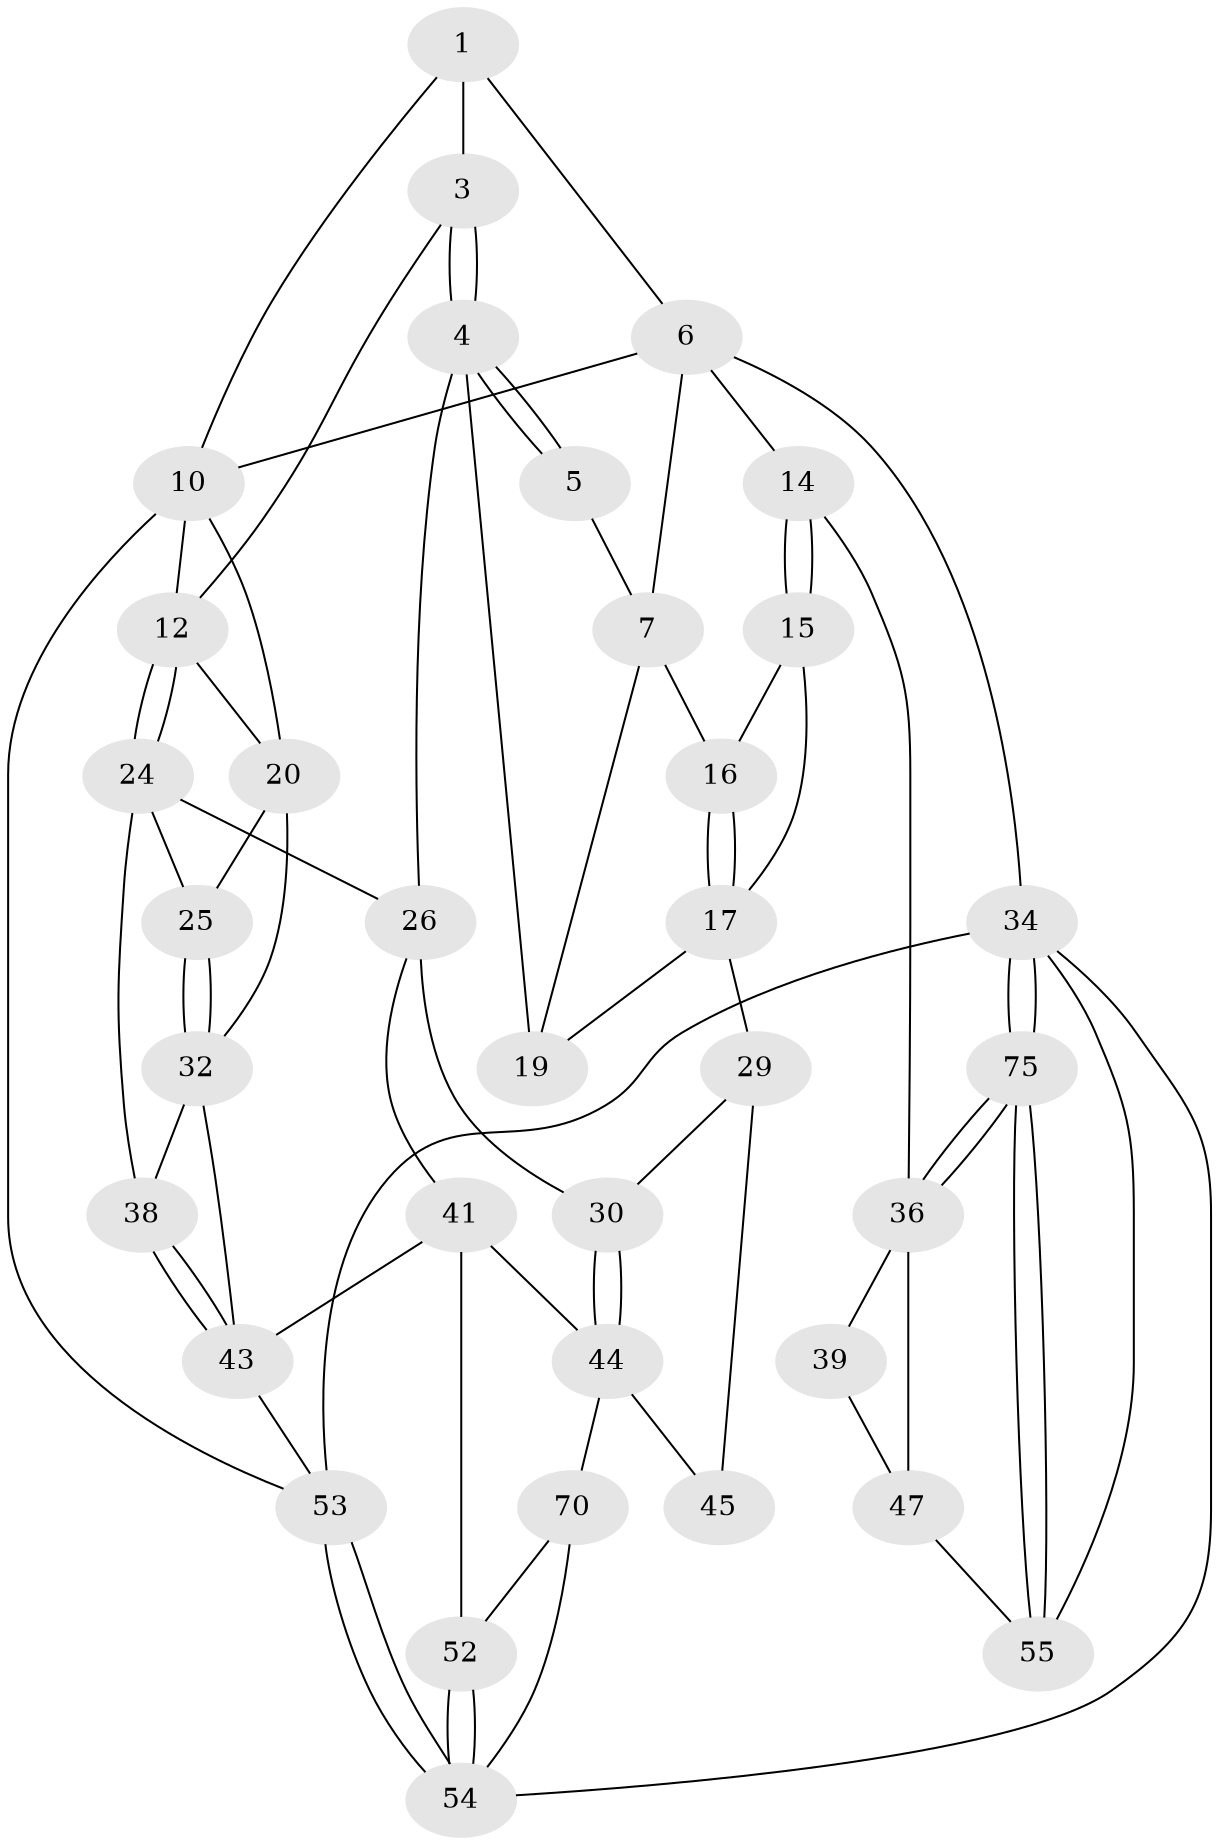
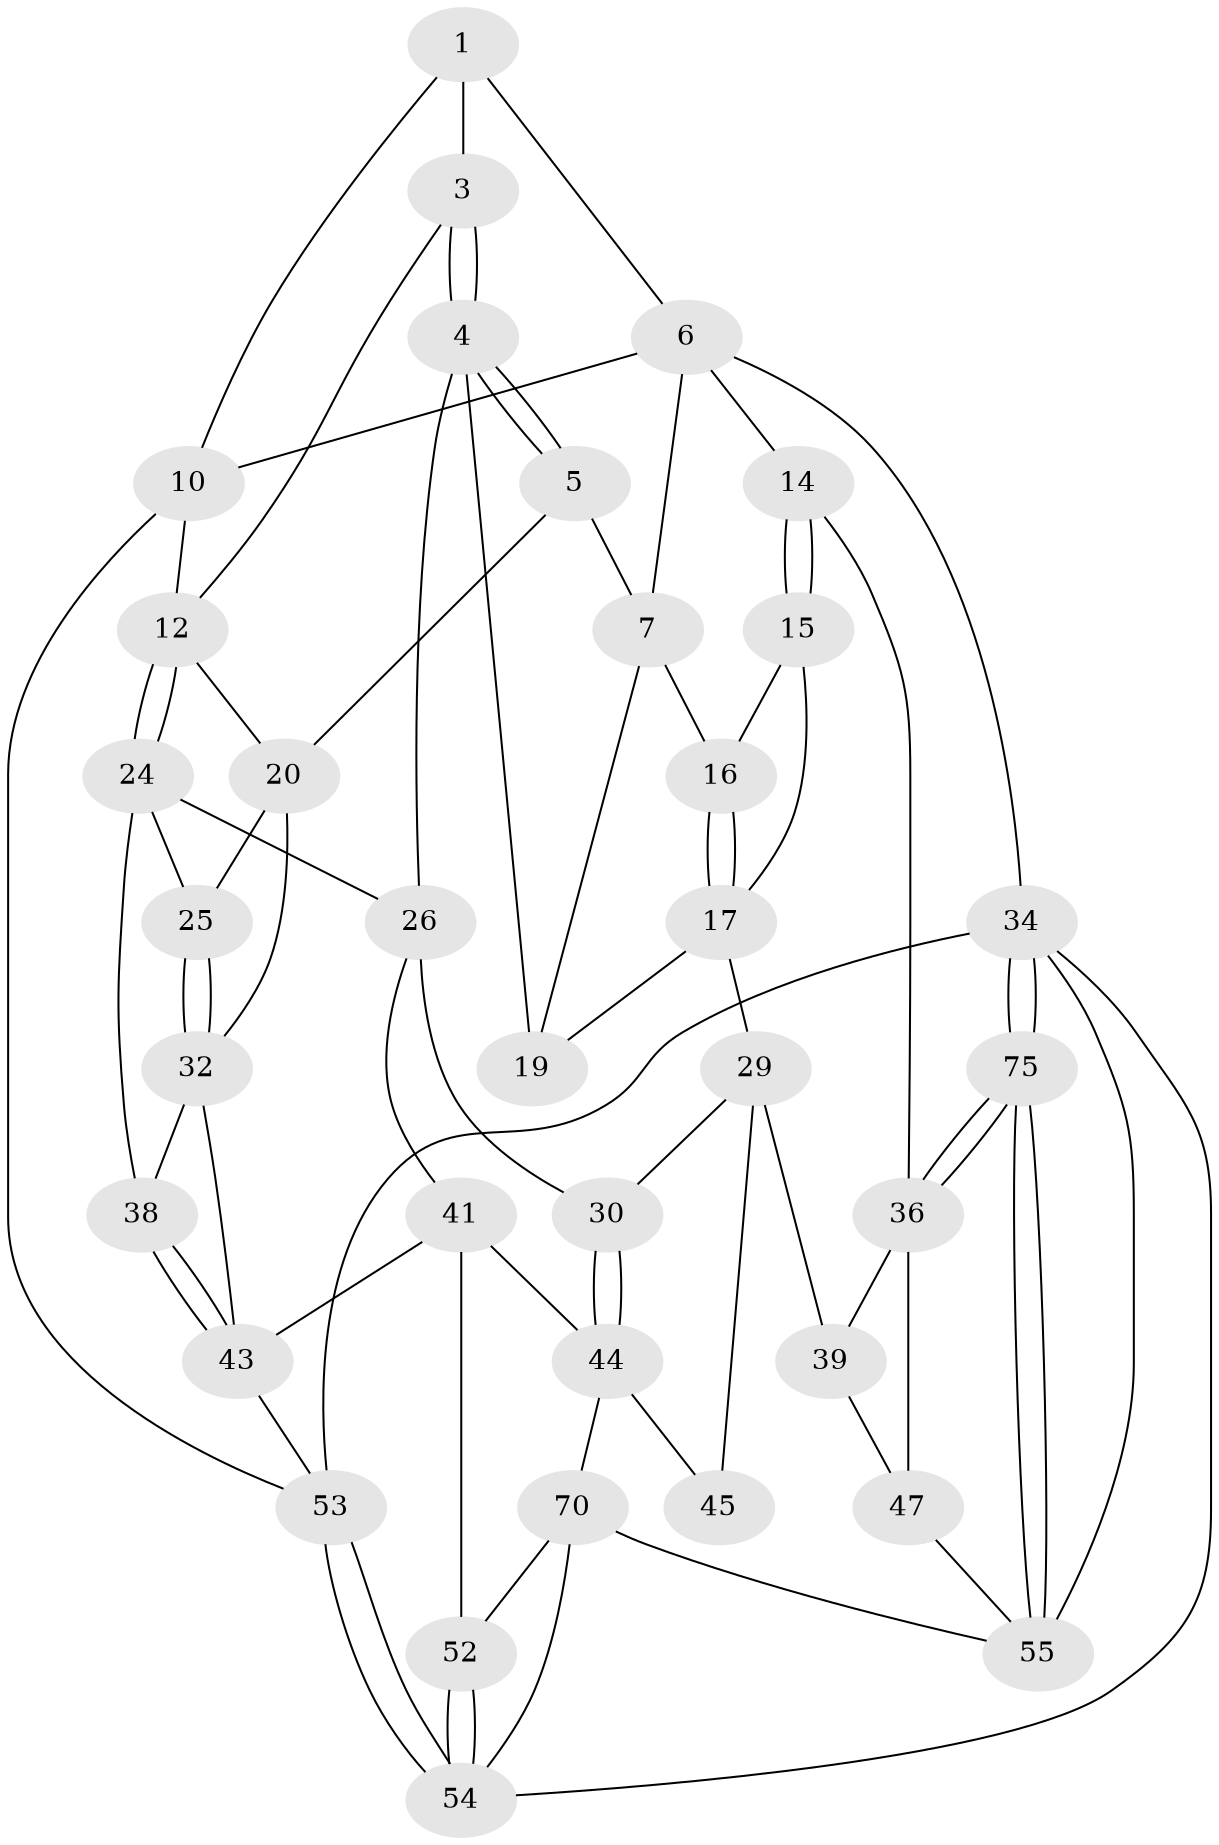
(256, 625) -> (436, 624)
none -> (793, 1215)
none -> (799, 1593)
